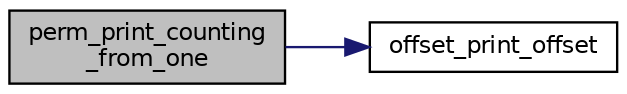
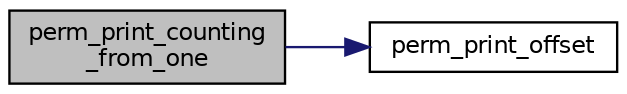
(493, 47) -> (493, 47)
